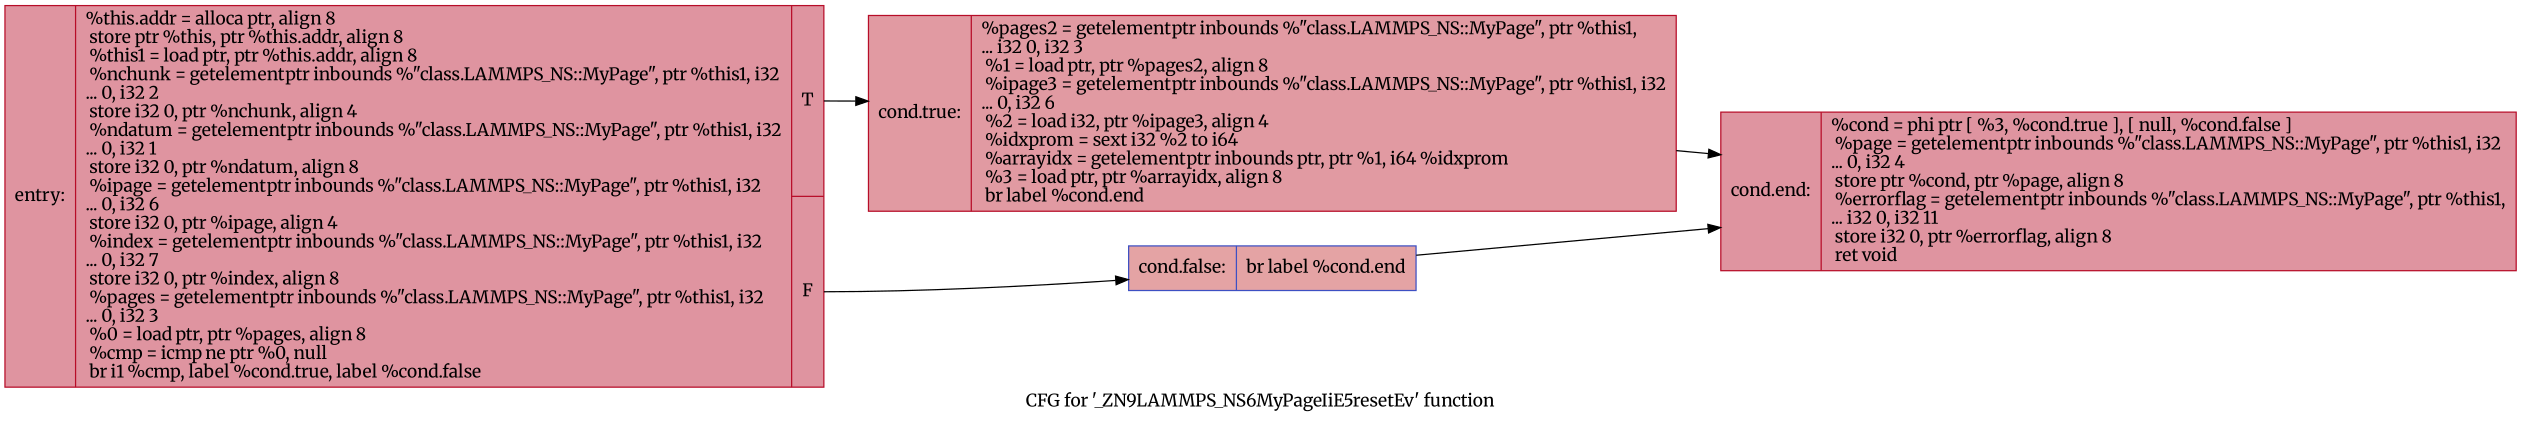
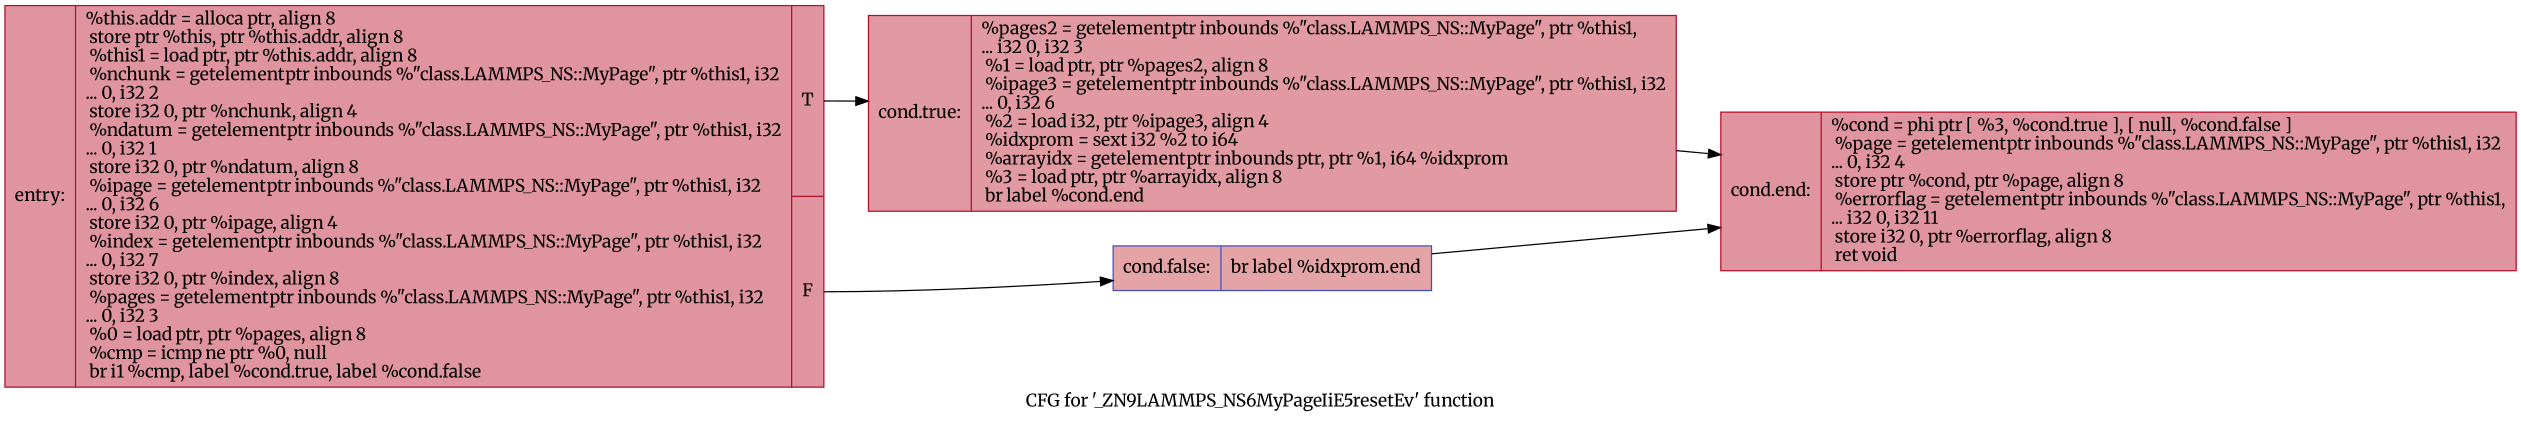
(1326, 268) -> (1326, 268)
